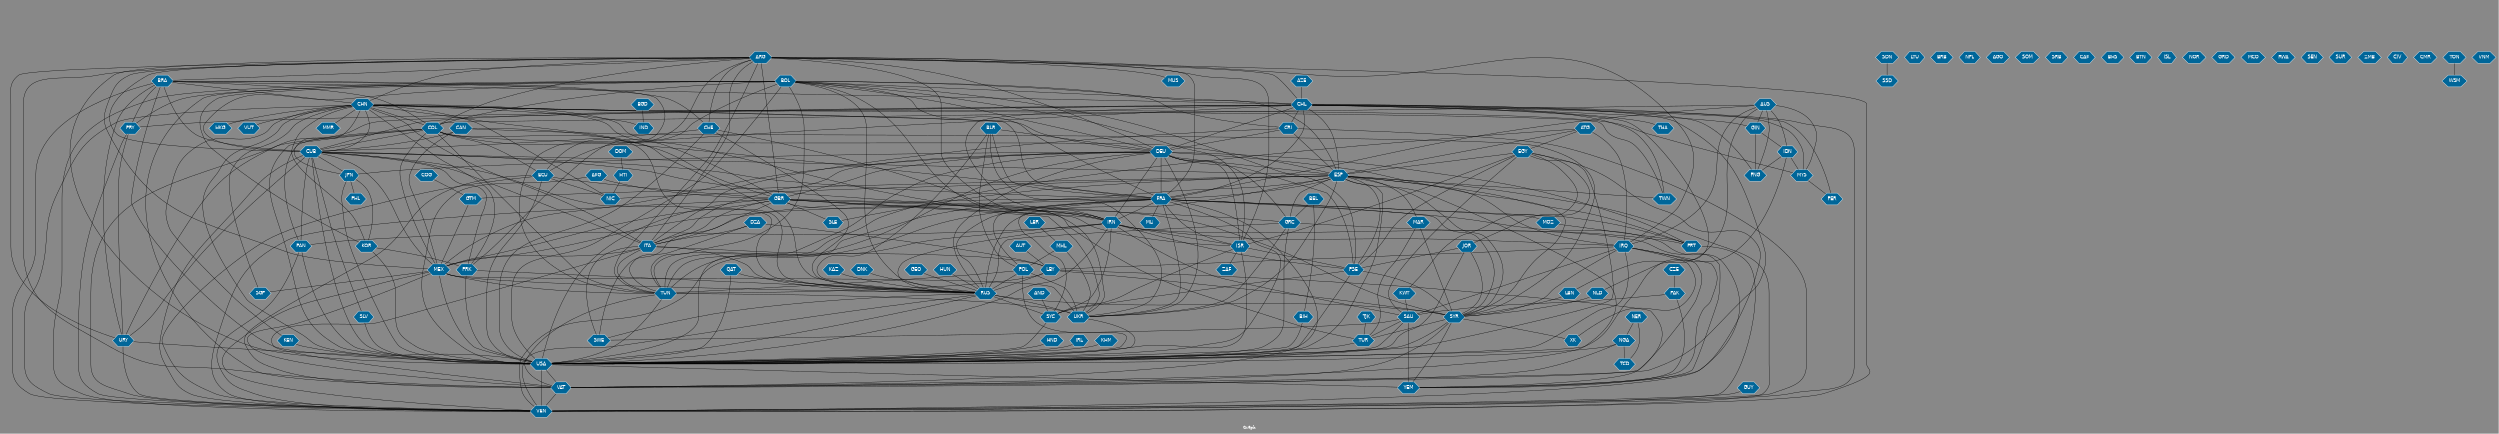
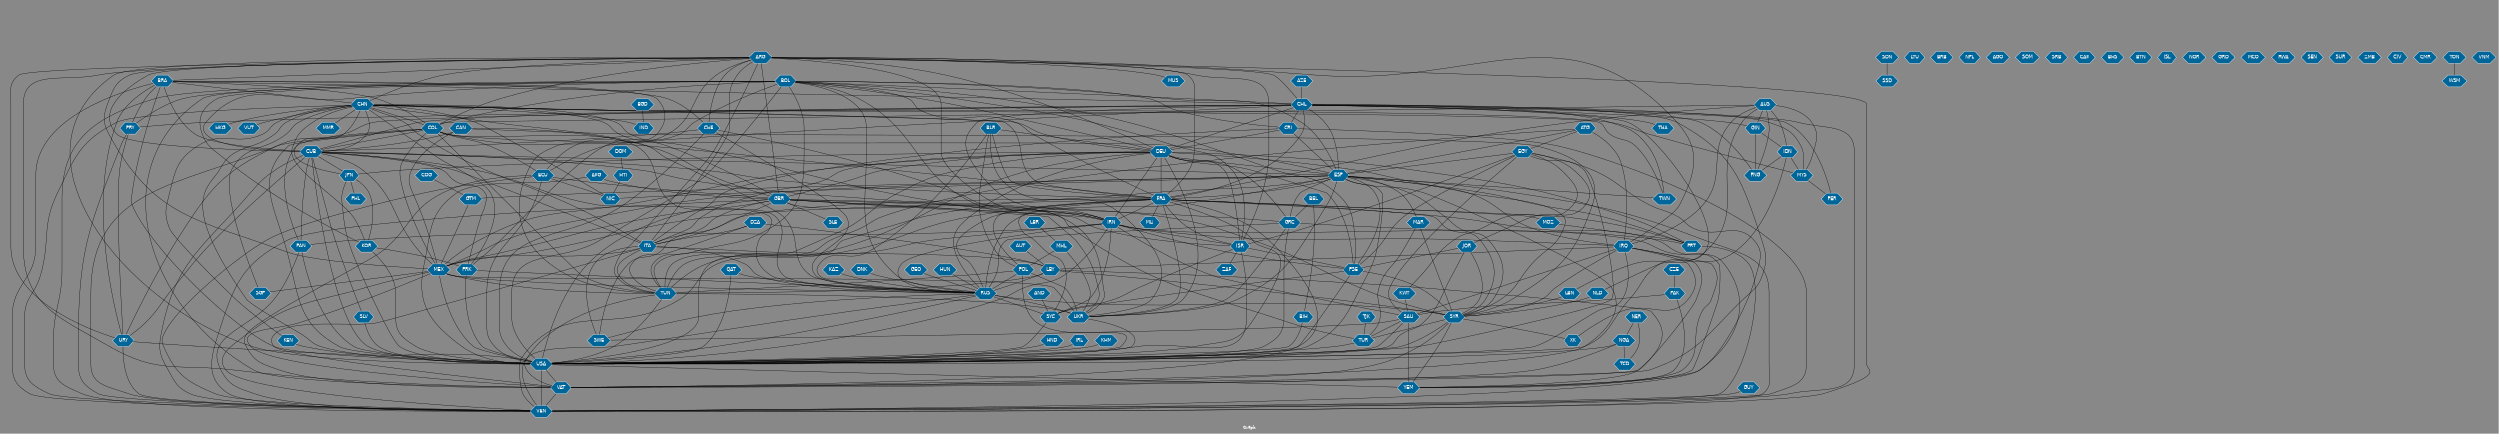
(1084, 187) -> (704, 199)
